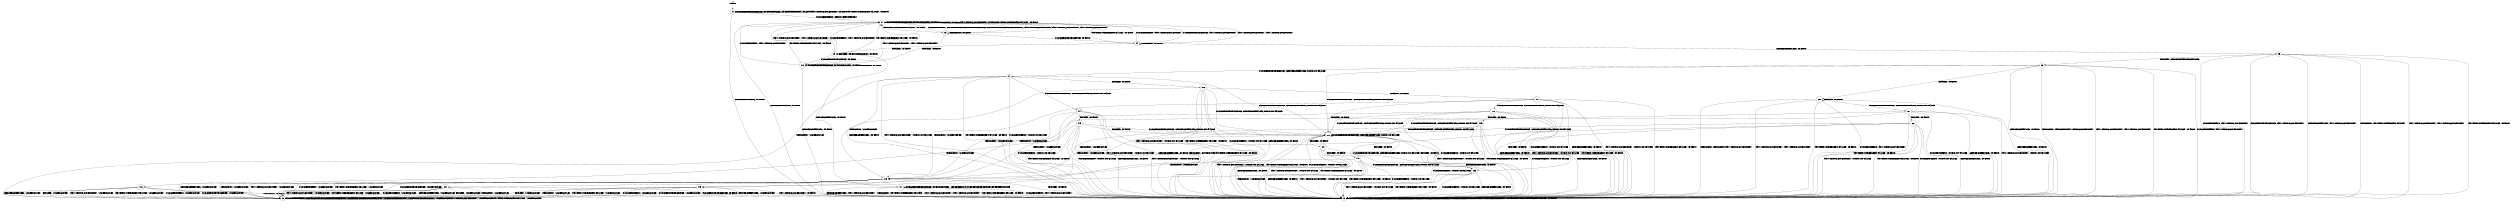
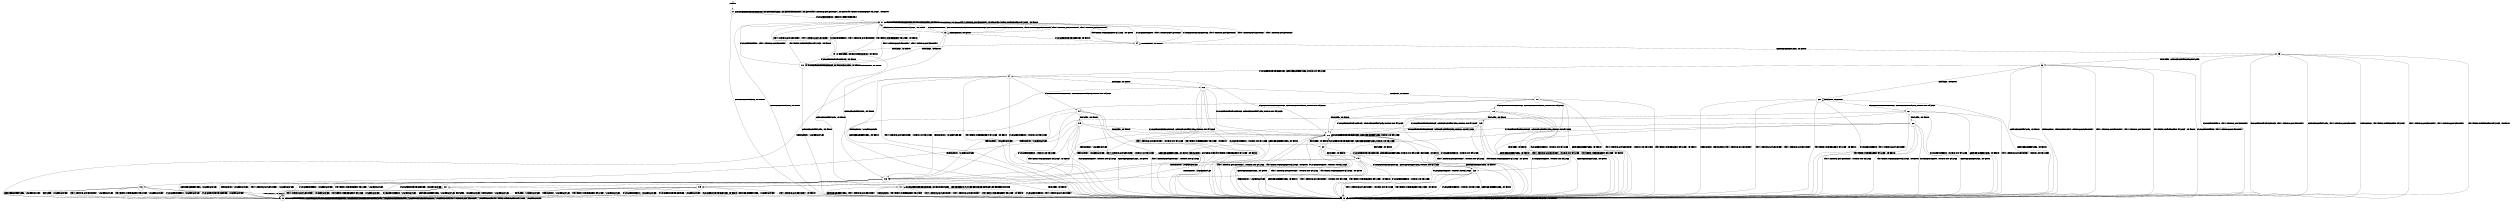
(1656, 67) -> (1328, 143)
(1088, 116) -> (1030, 183)
none -> (1007, 179)
